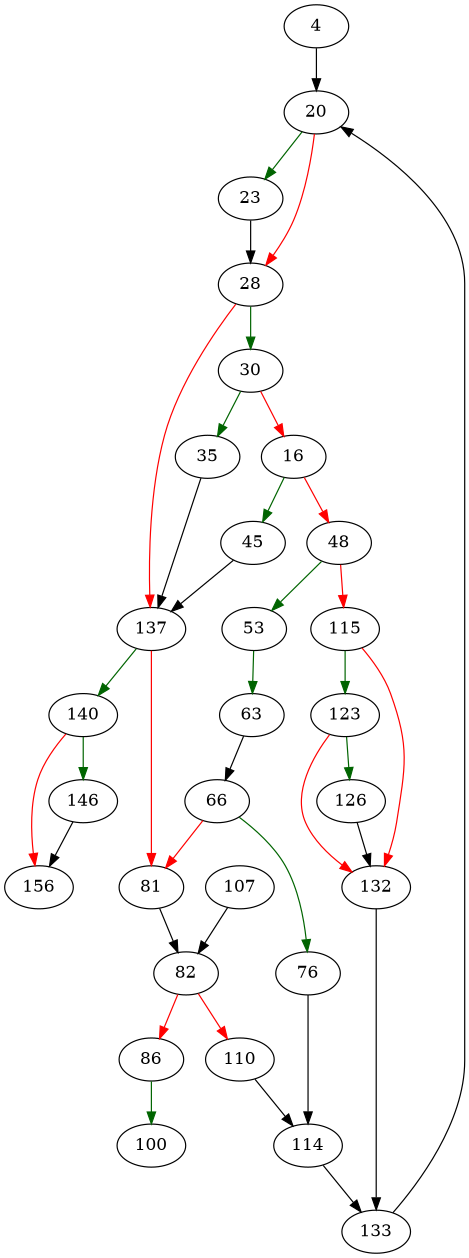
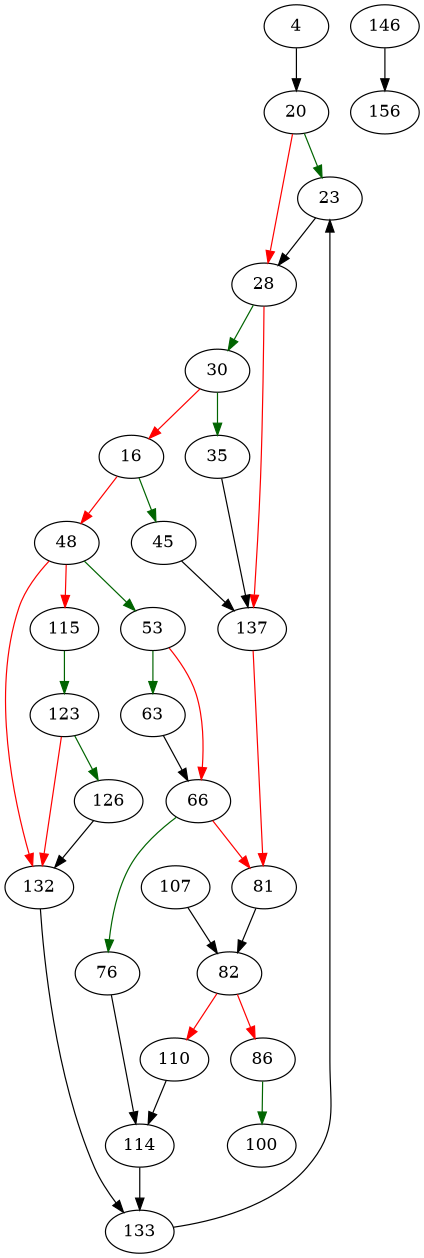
(465, 660) -> (330, 777)
none -> (199, 704)
(83, 715) -> none
(404, 747) -> (6, 704)
